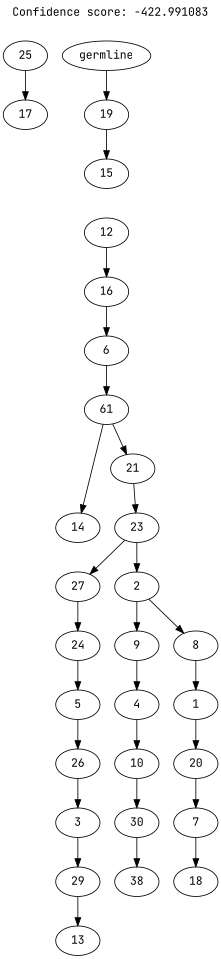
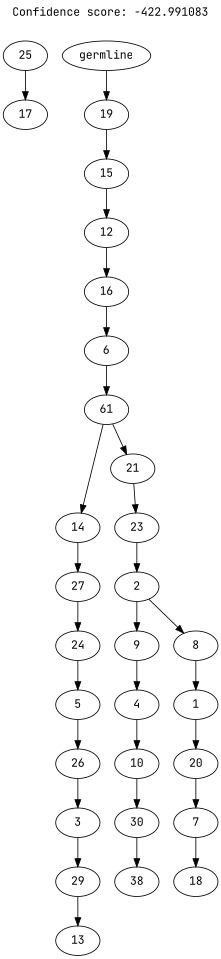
none -> (107, 199)
(110, 554) -> (78, 553)
